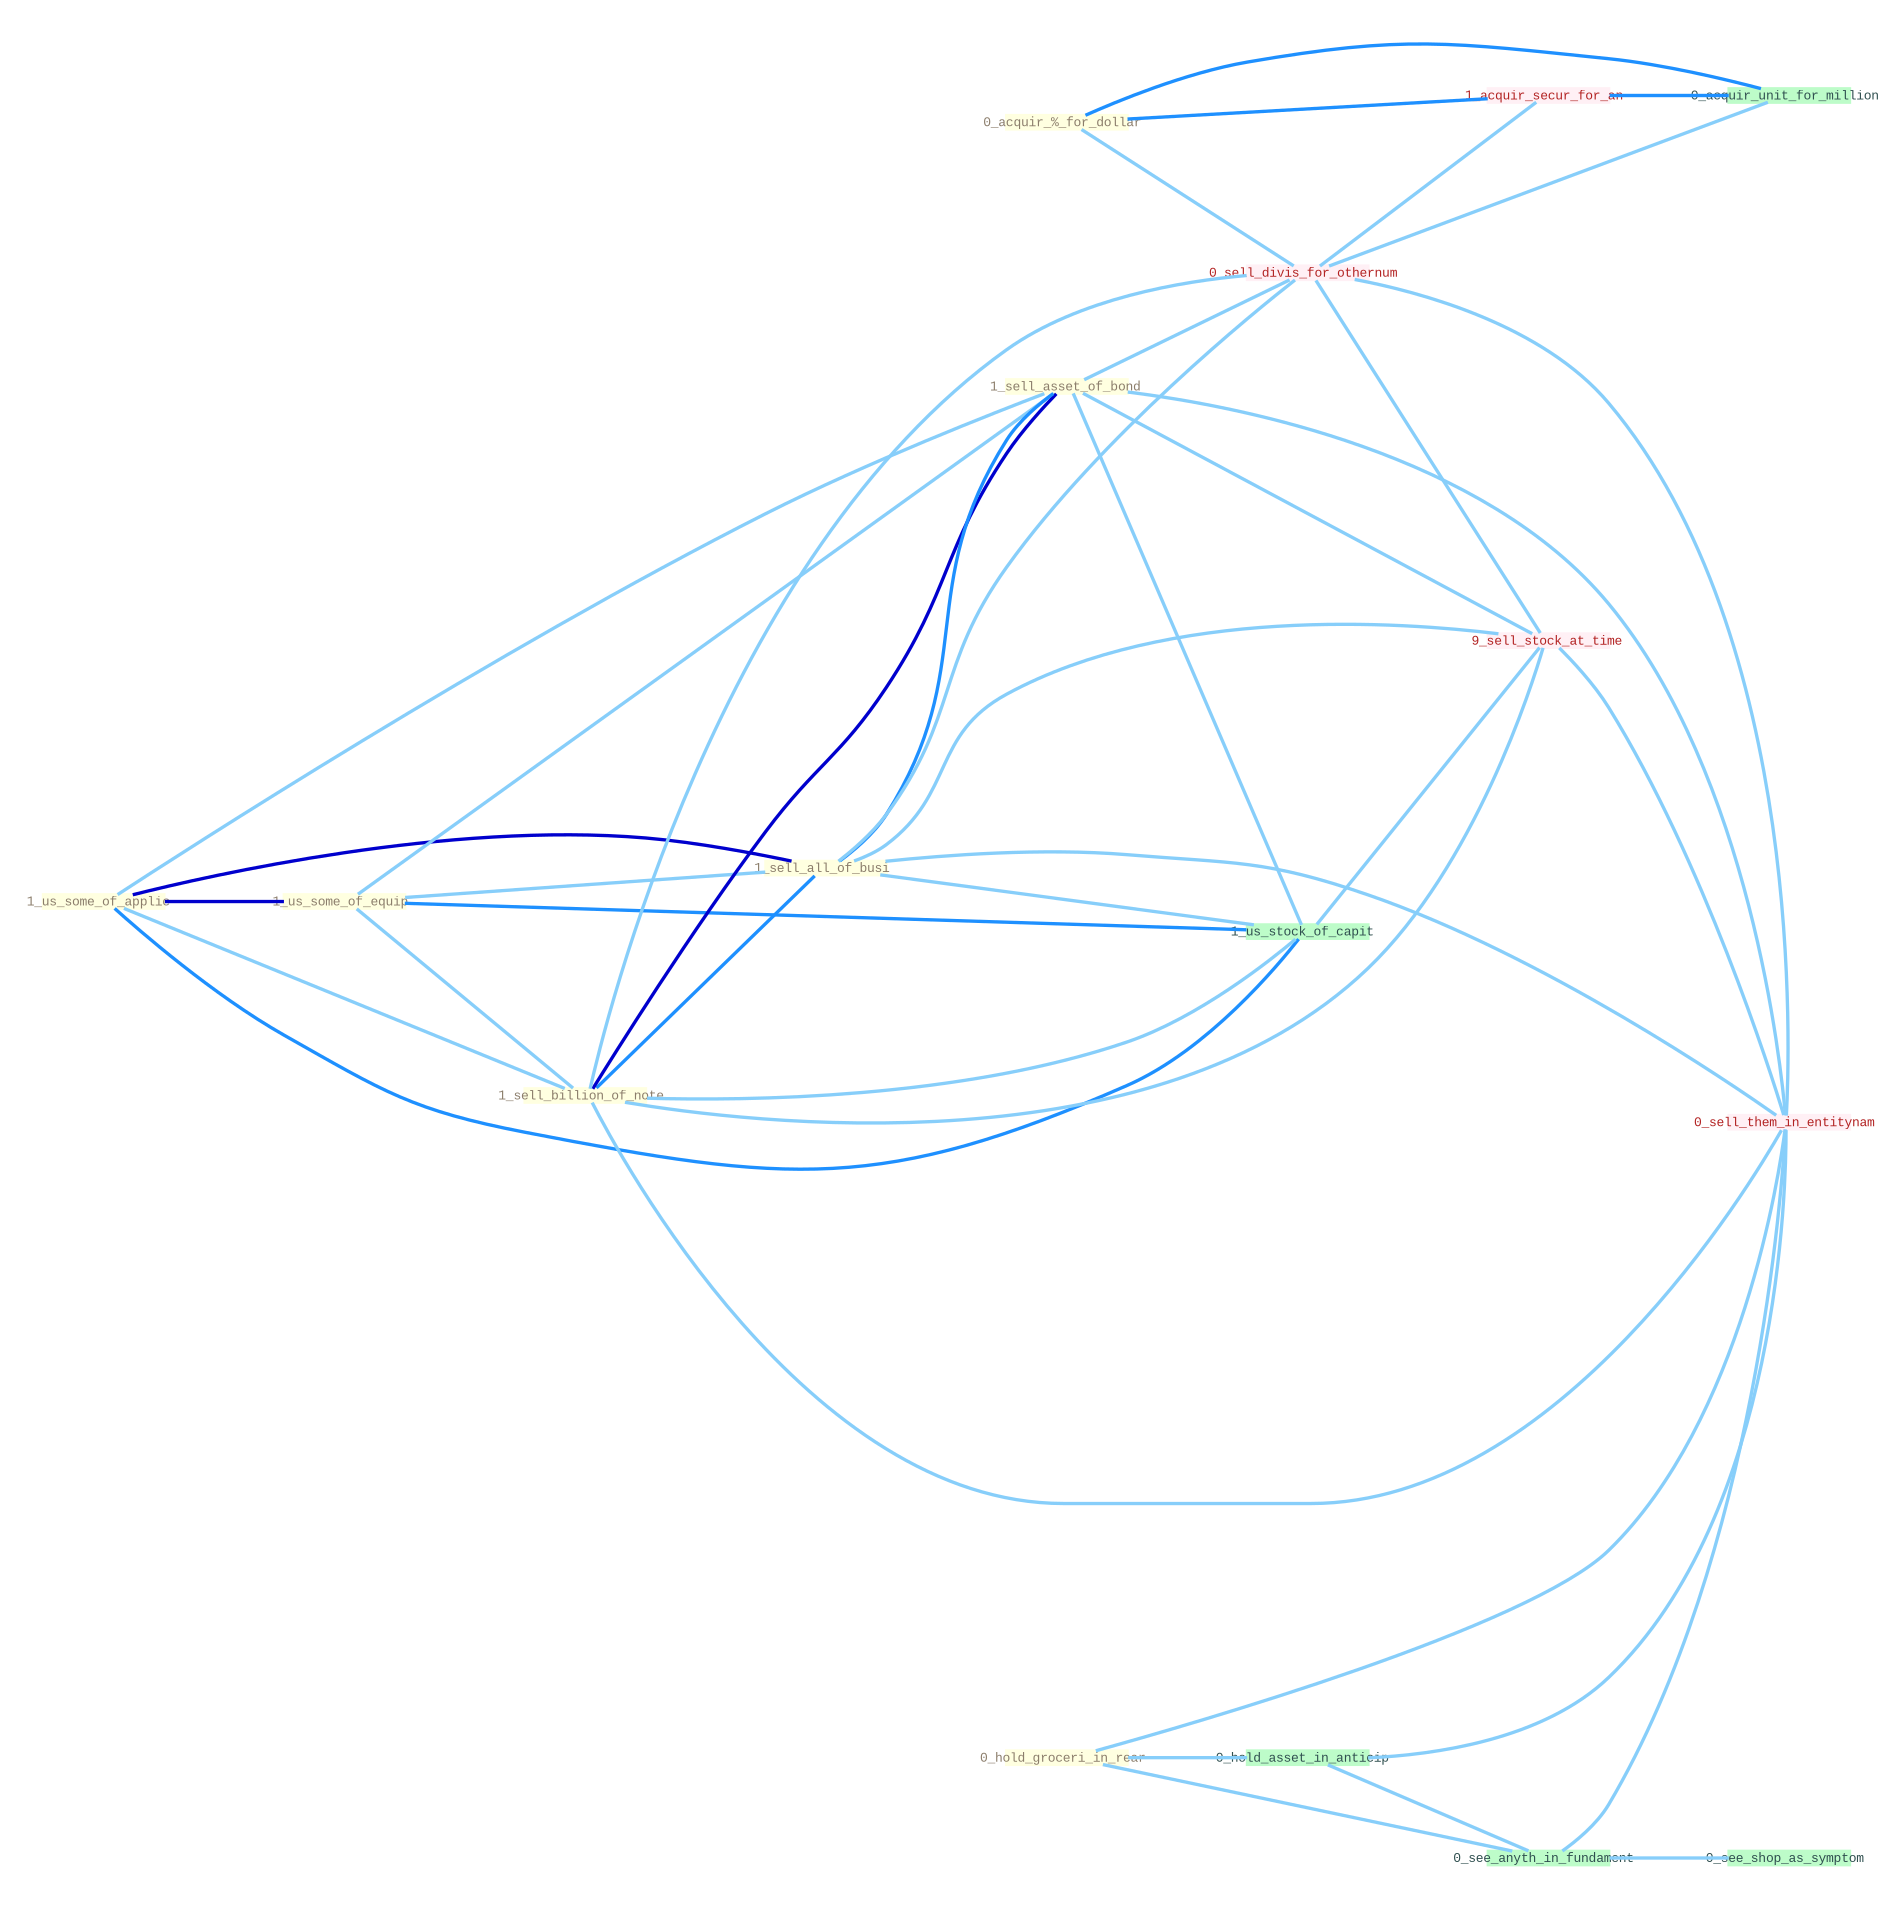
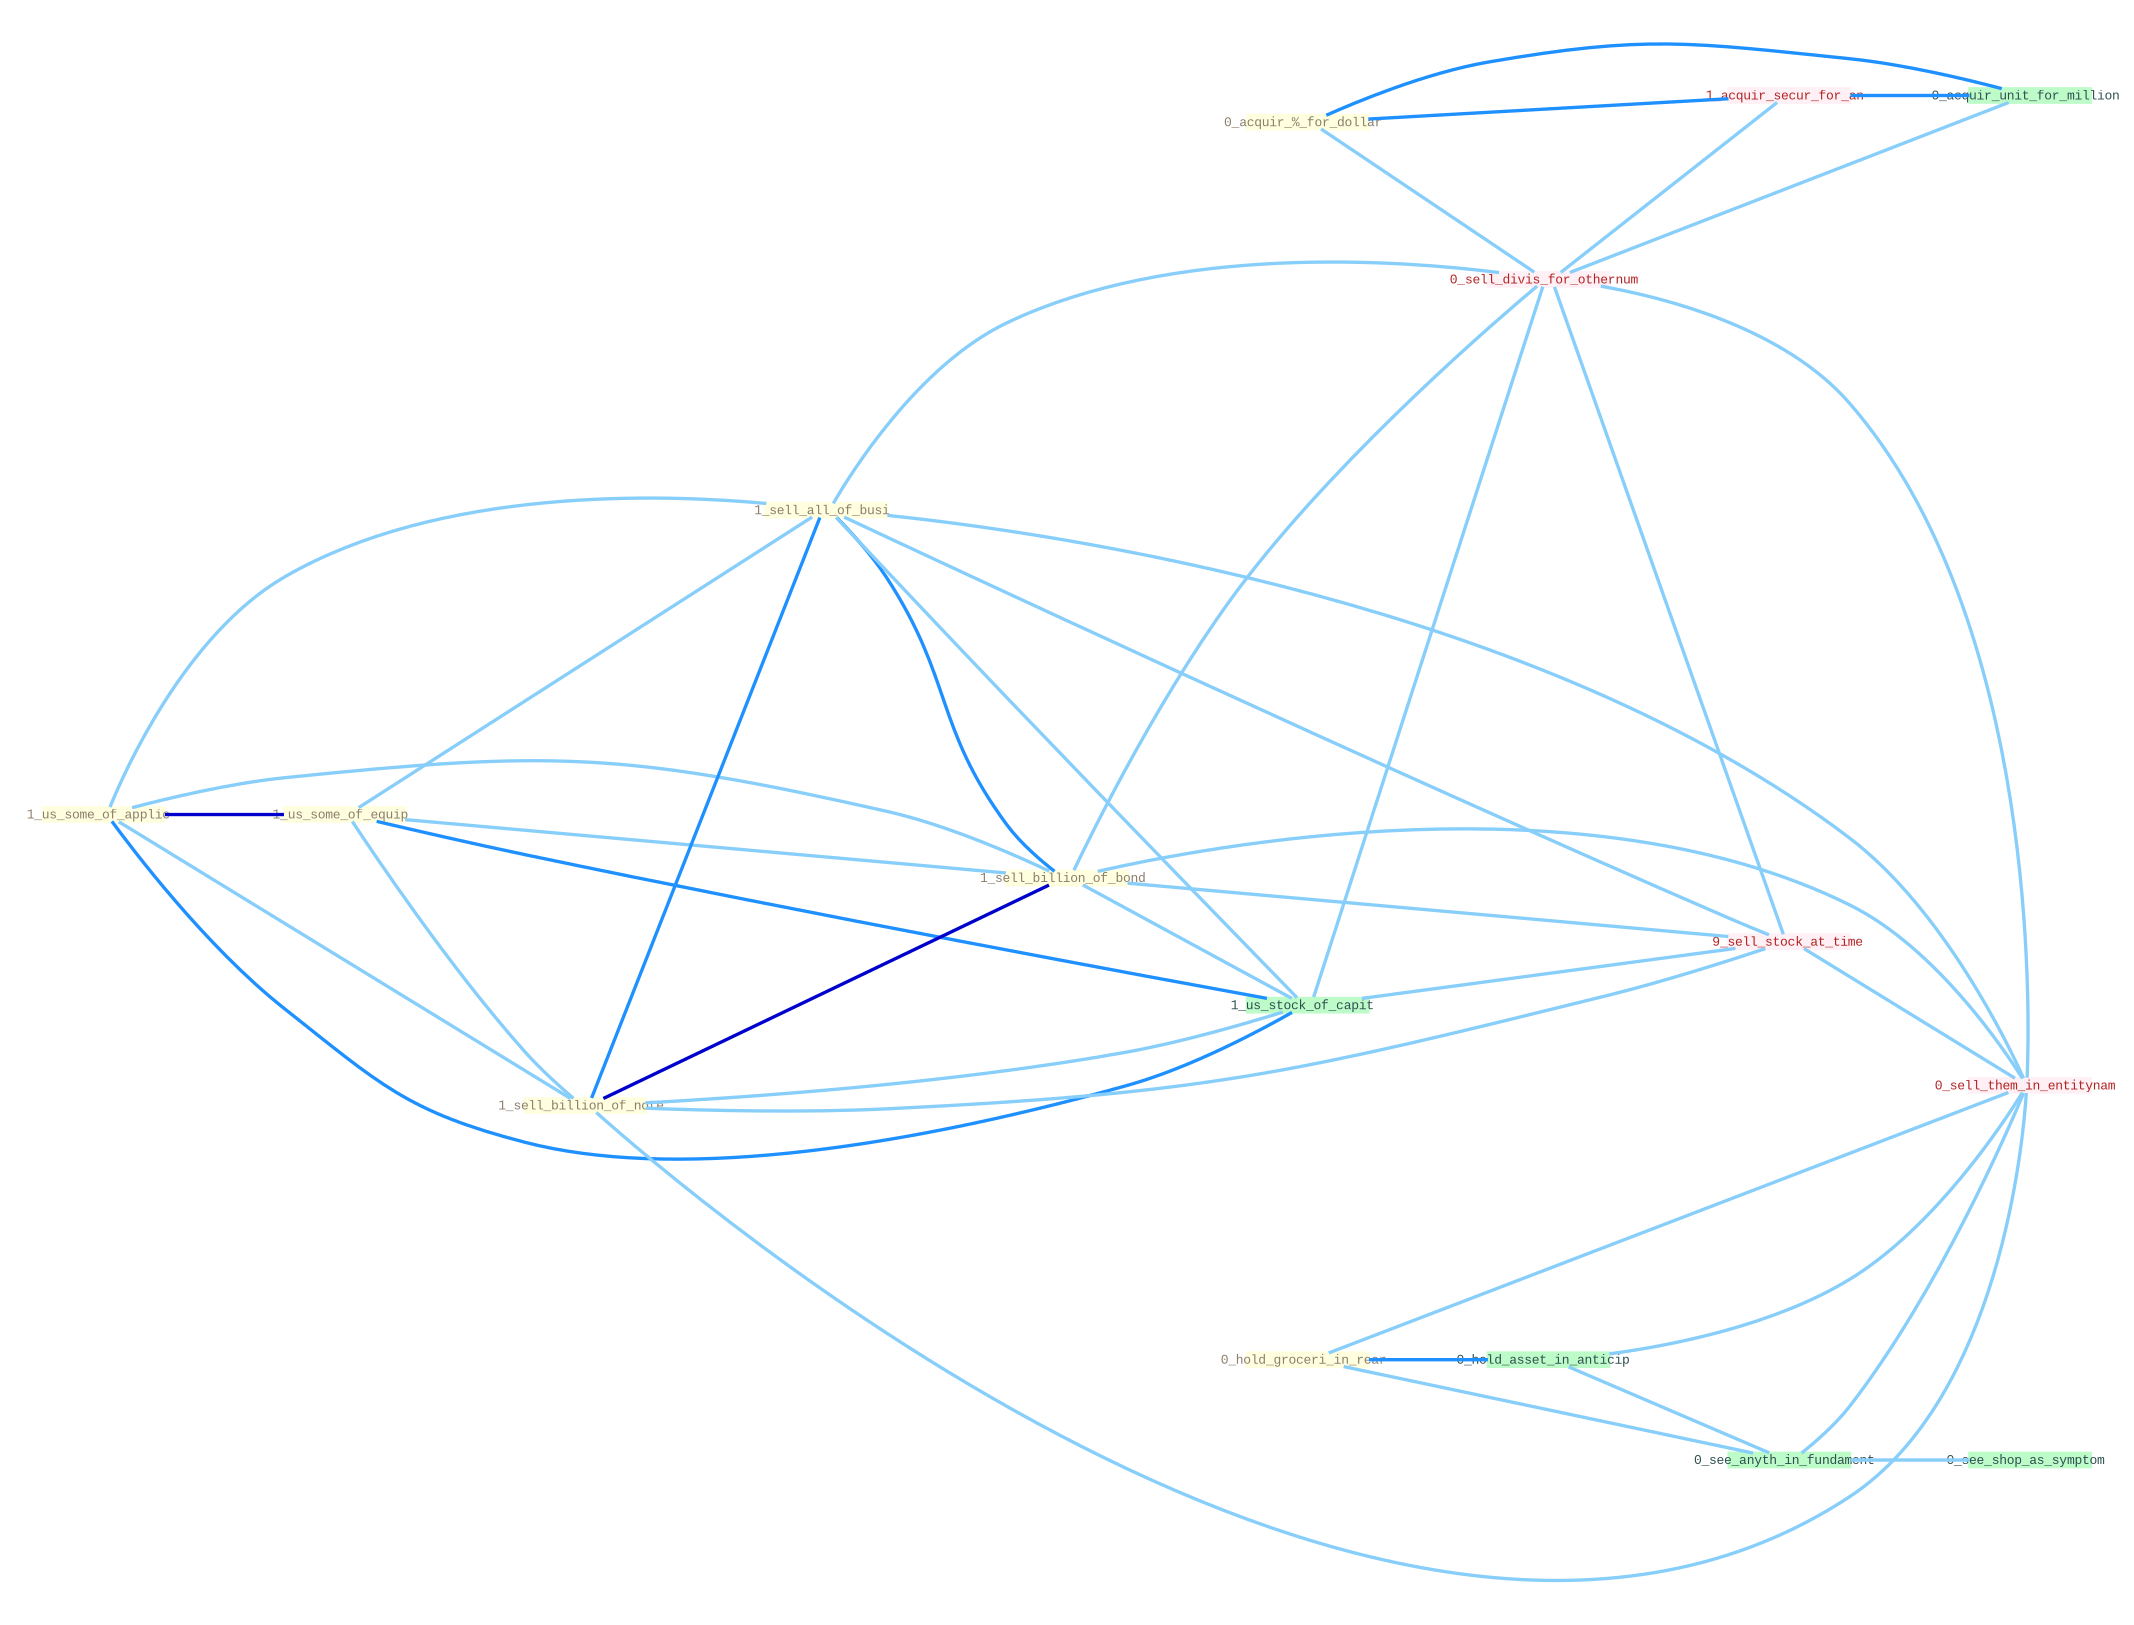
(1067, 386) -> (1067, 878)
(773, 622) -> (1423, 660)
(477, 838) -> (377, 537)
(1188, 1758) -> (1428, 1360)
